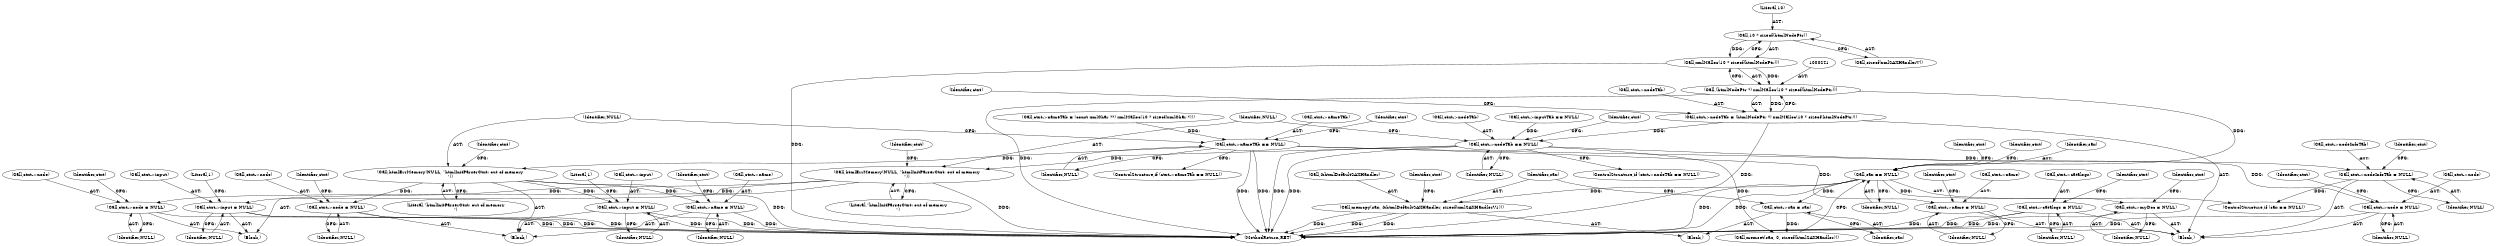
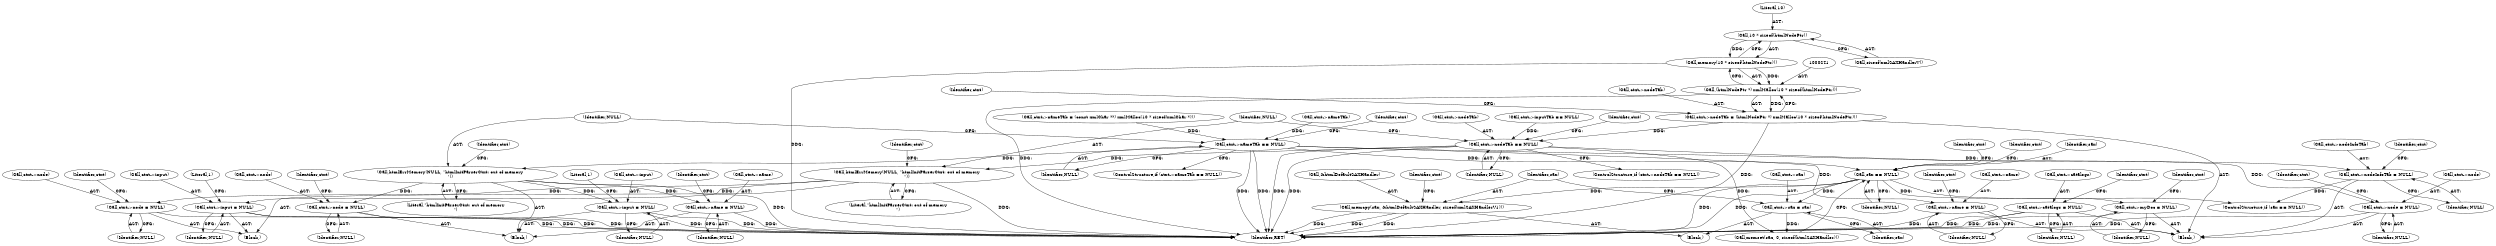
(1732, 63) -> (1732, 63)
(2221, 124) -> (1572, 162)
(1299, 131) -> (1299, 131)
none -> (1788, 175)
(1268, 238) -> (1268, 238)
